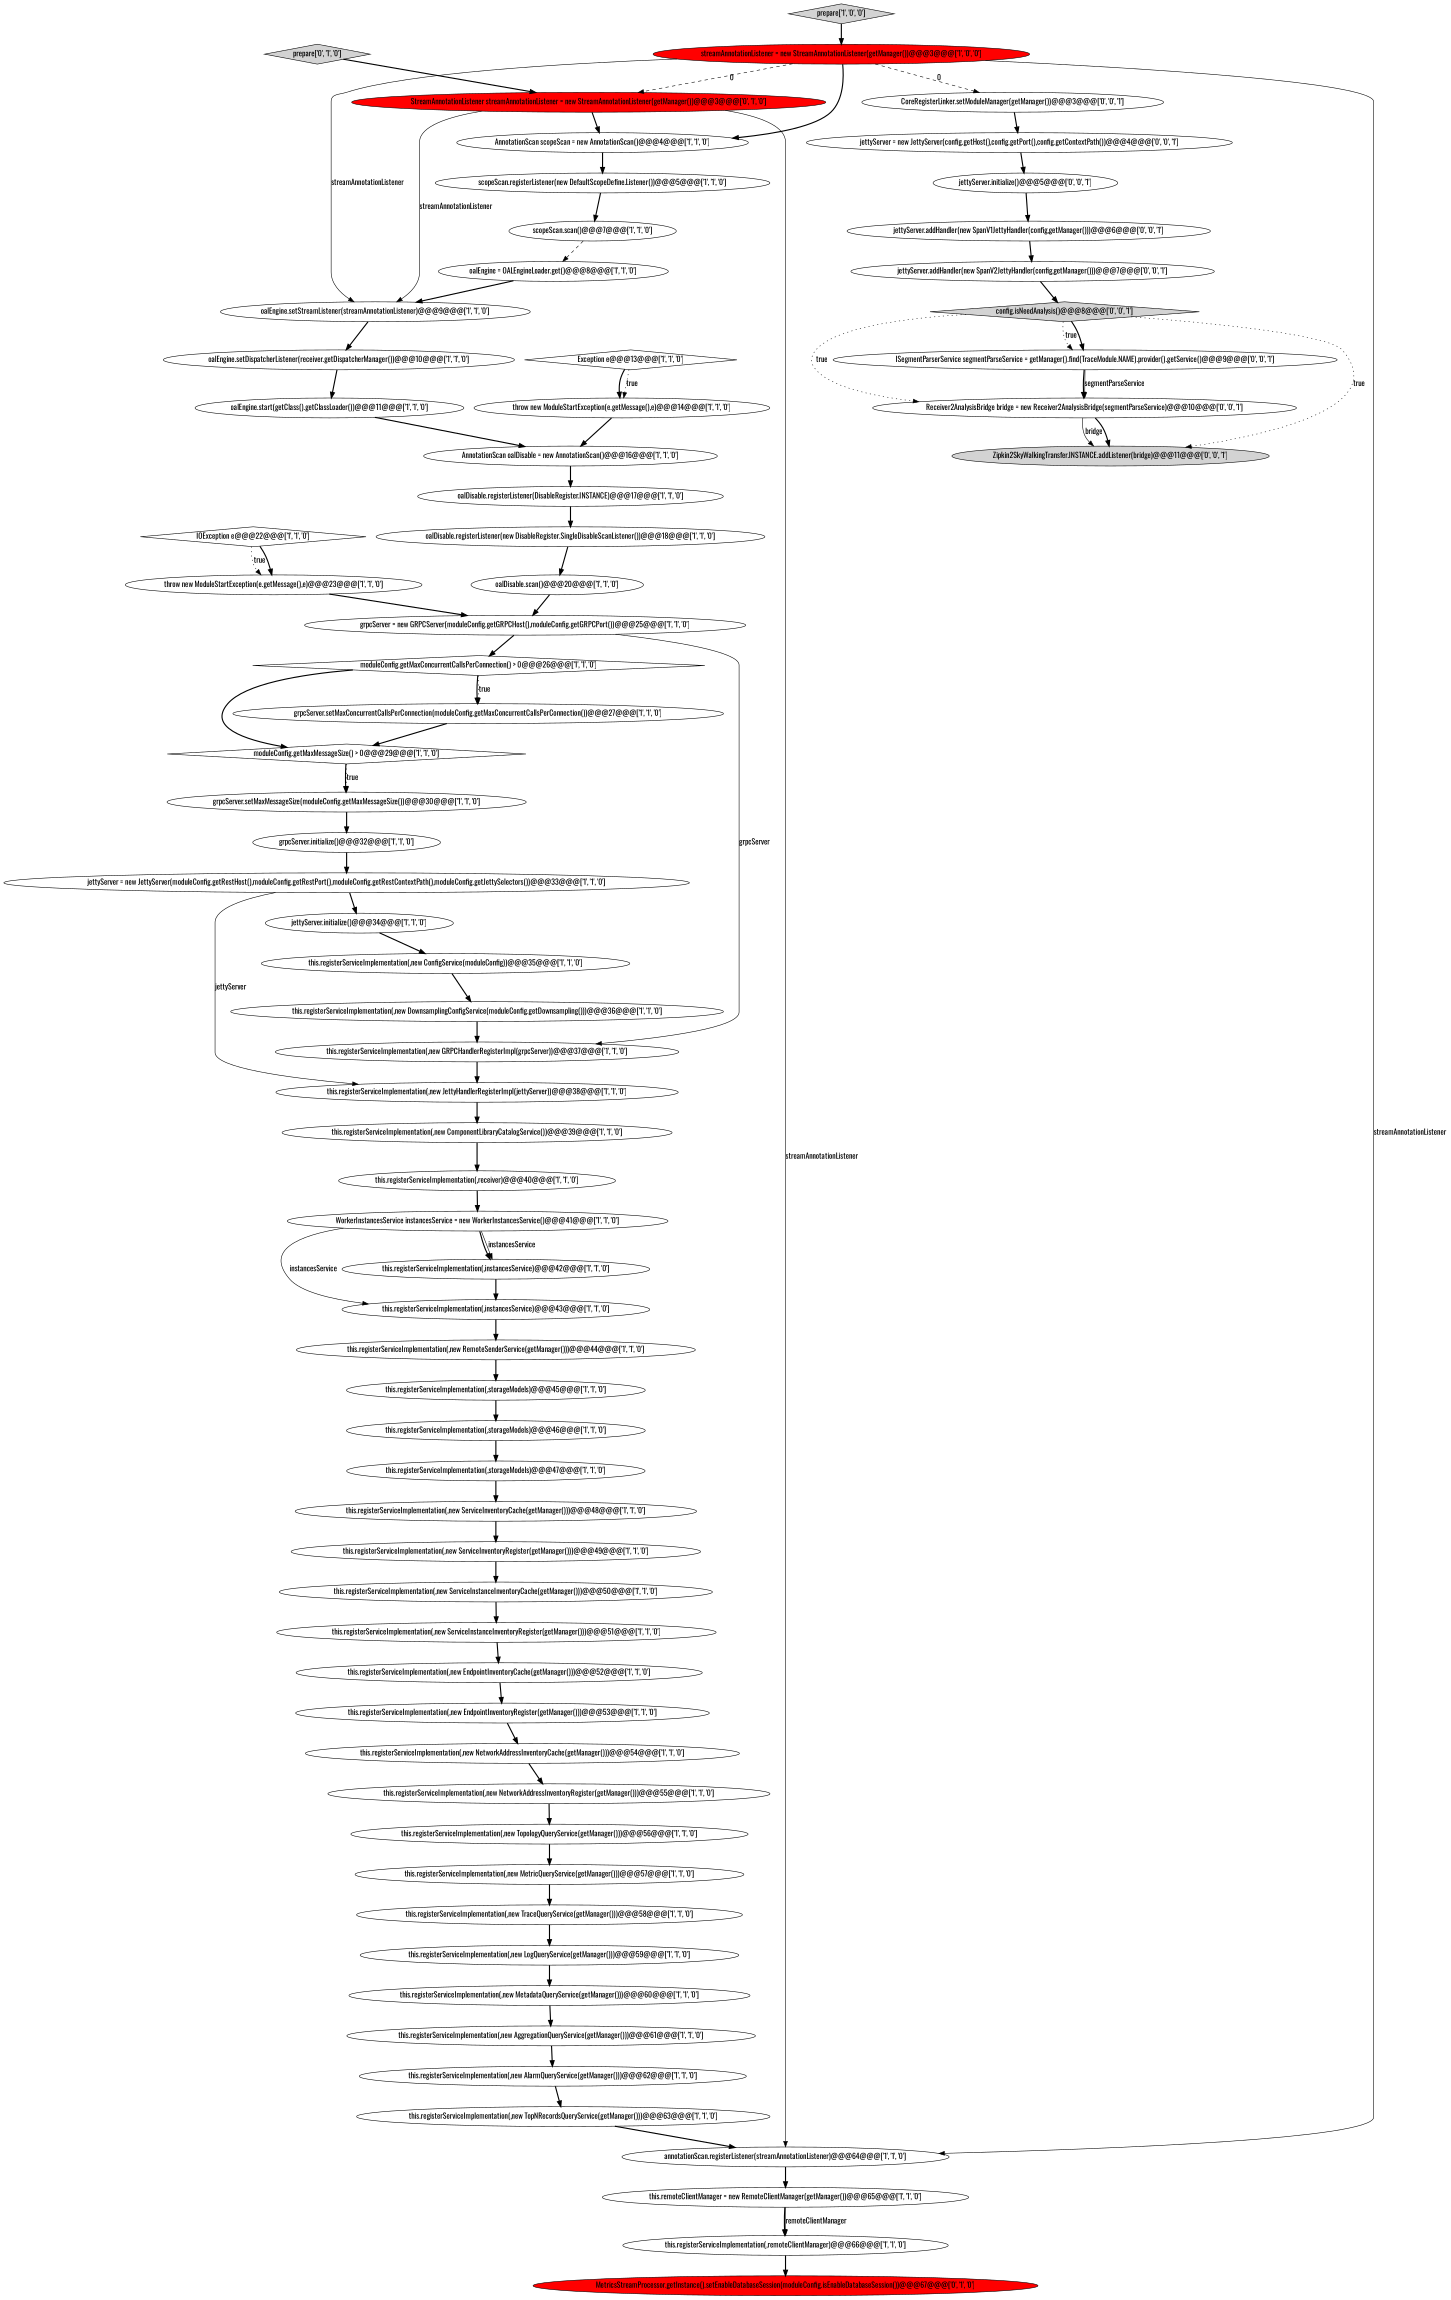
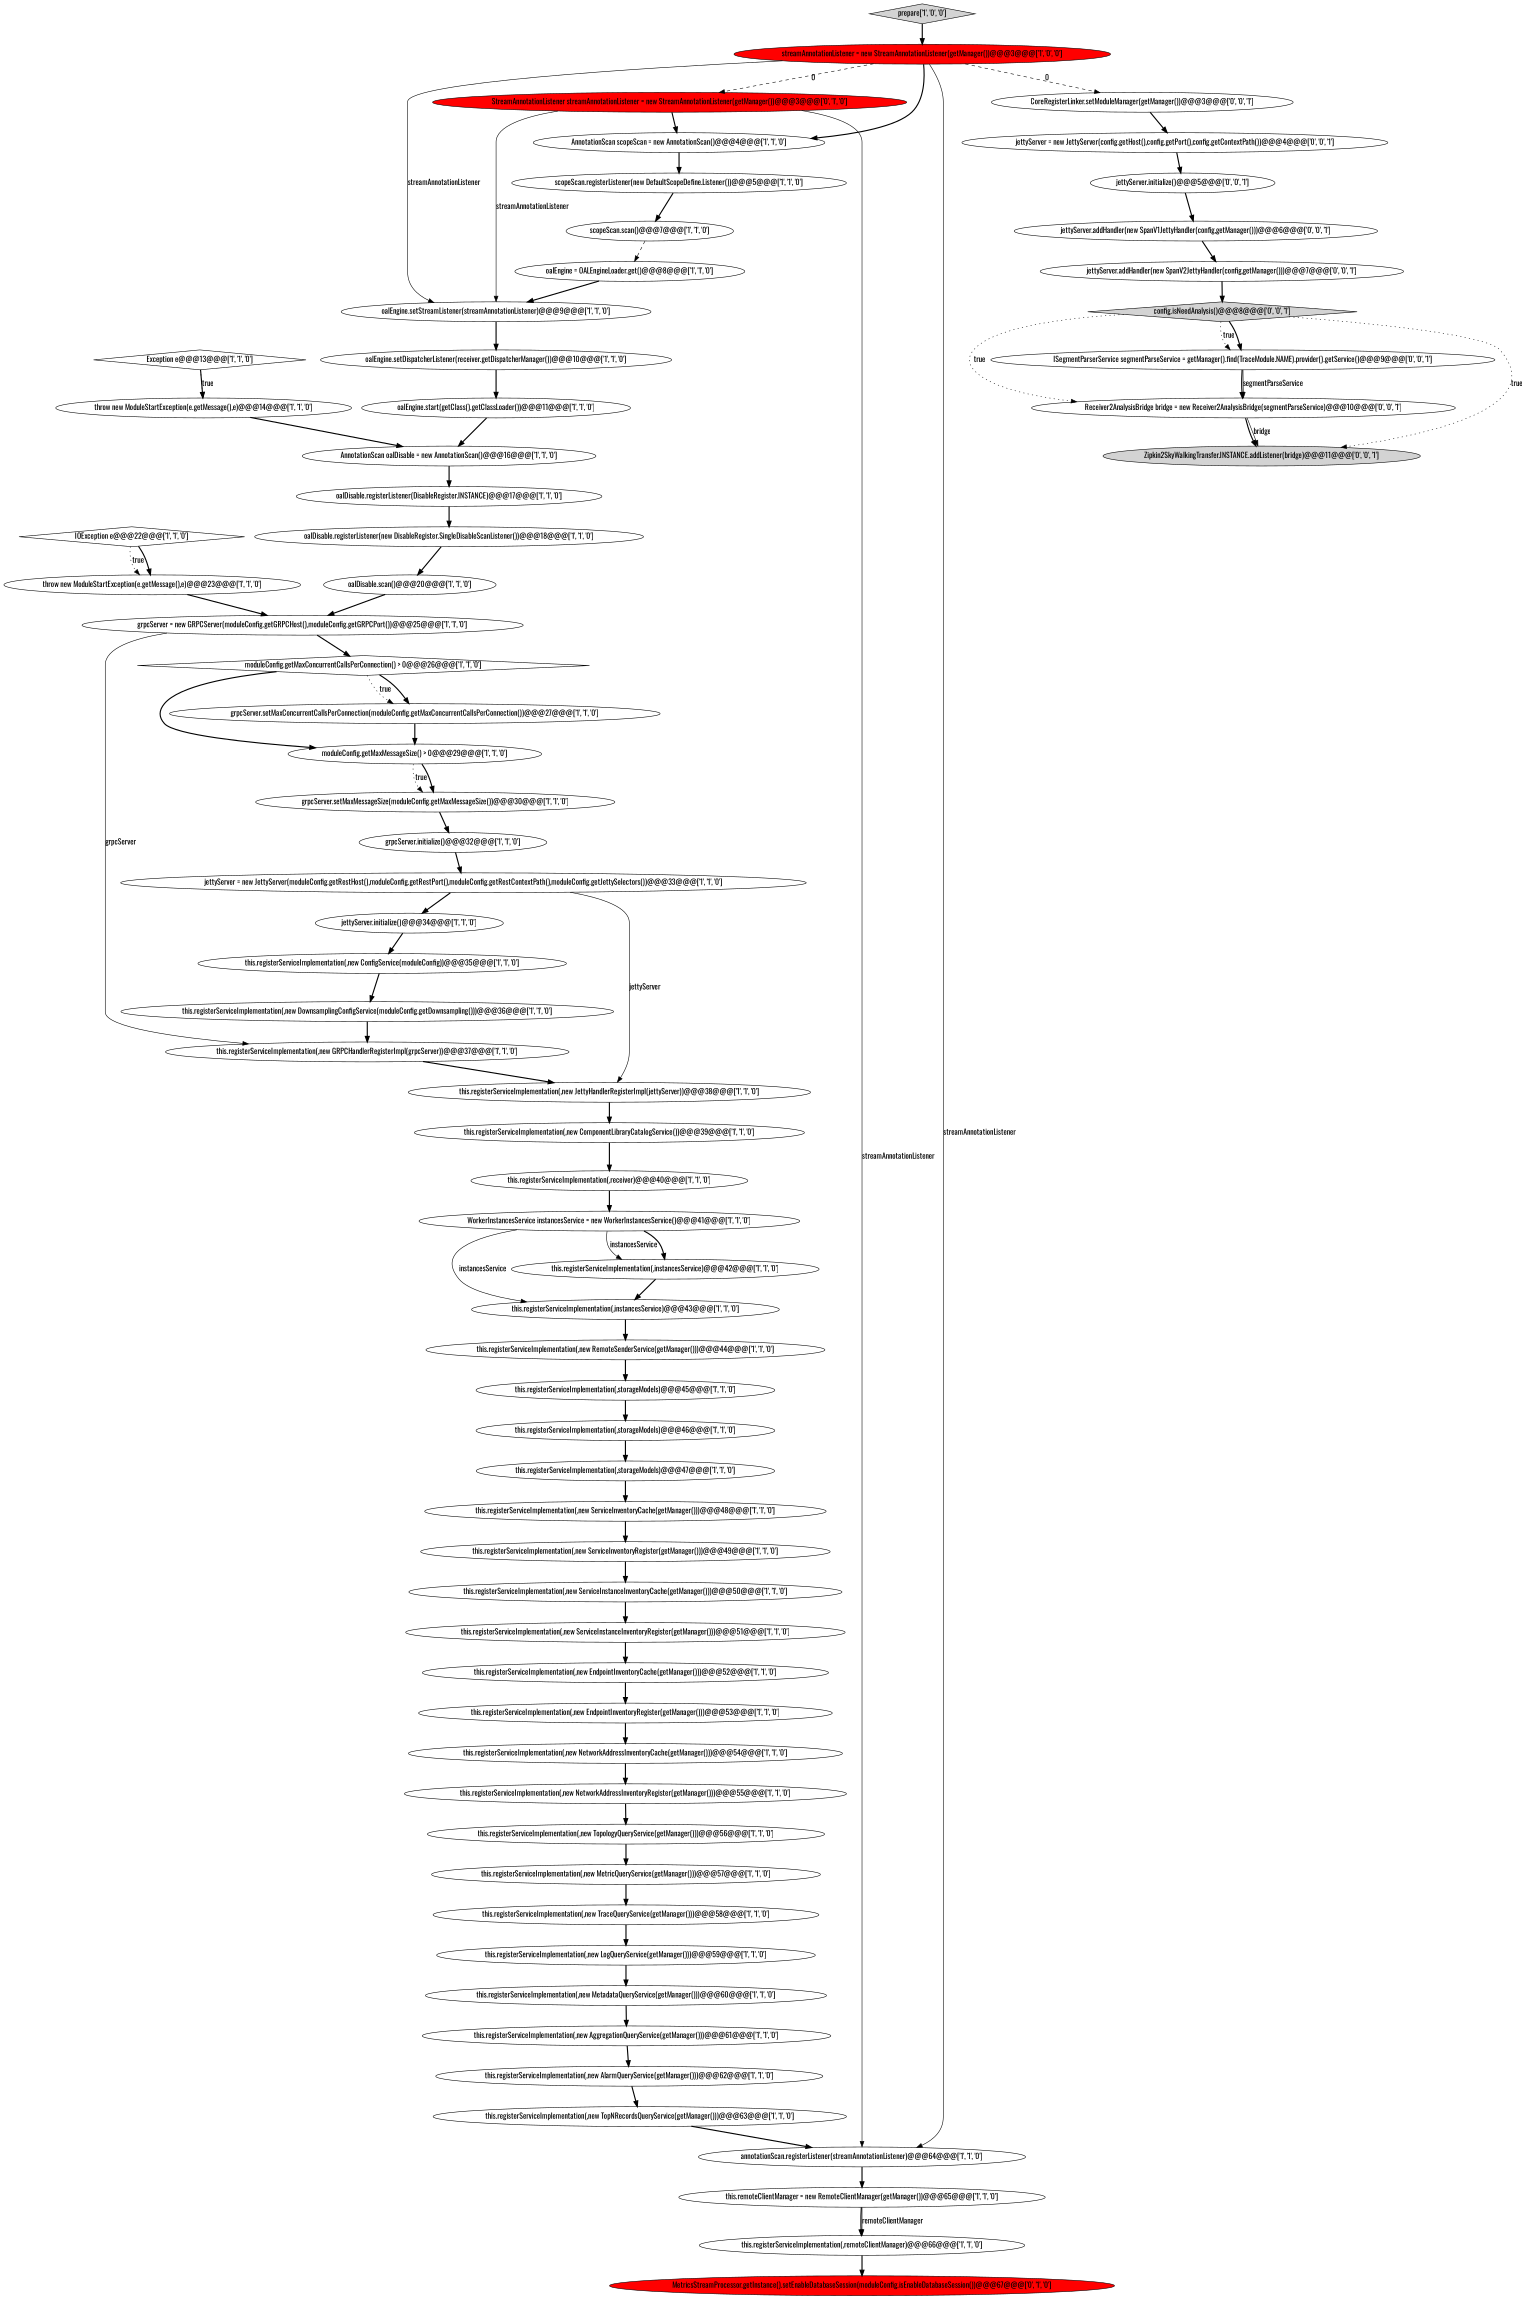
(317, 54) -> none
(347, 754) -> (415, 754)
